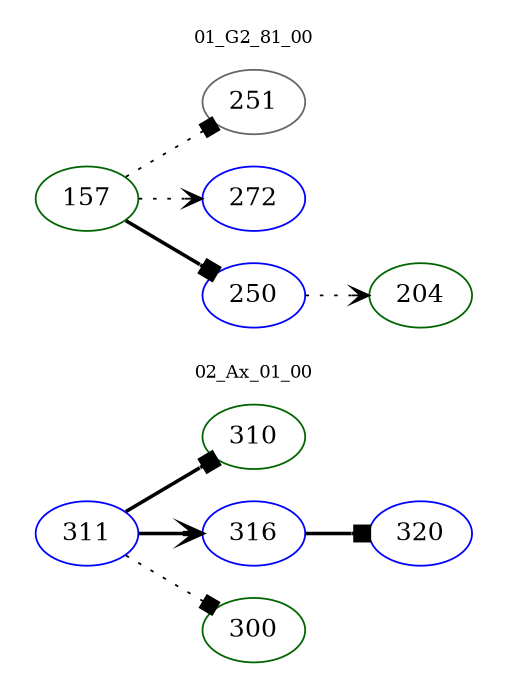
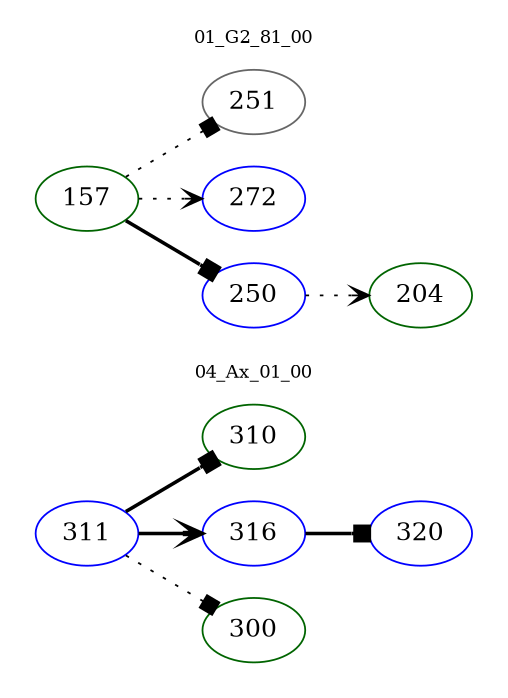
(254, 373) -> (254, 373)
